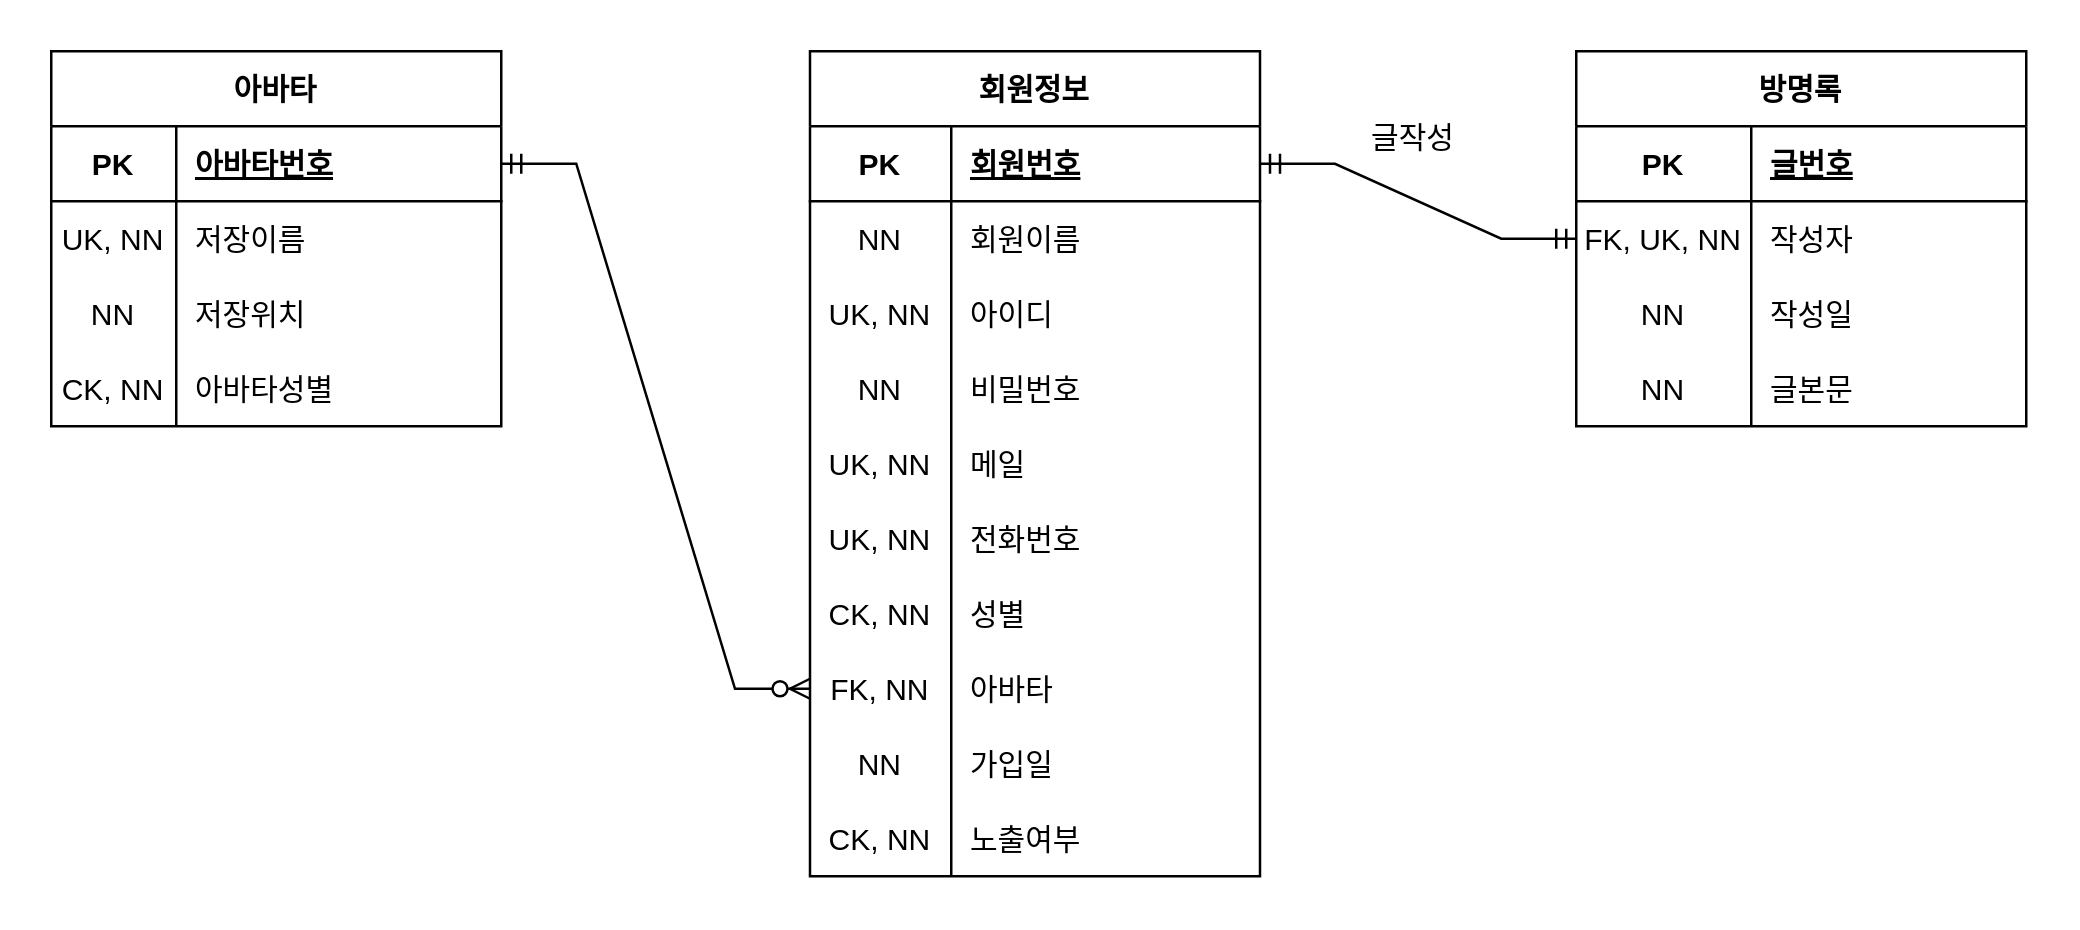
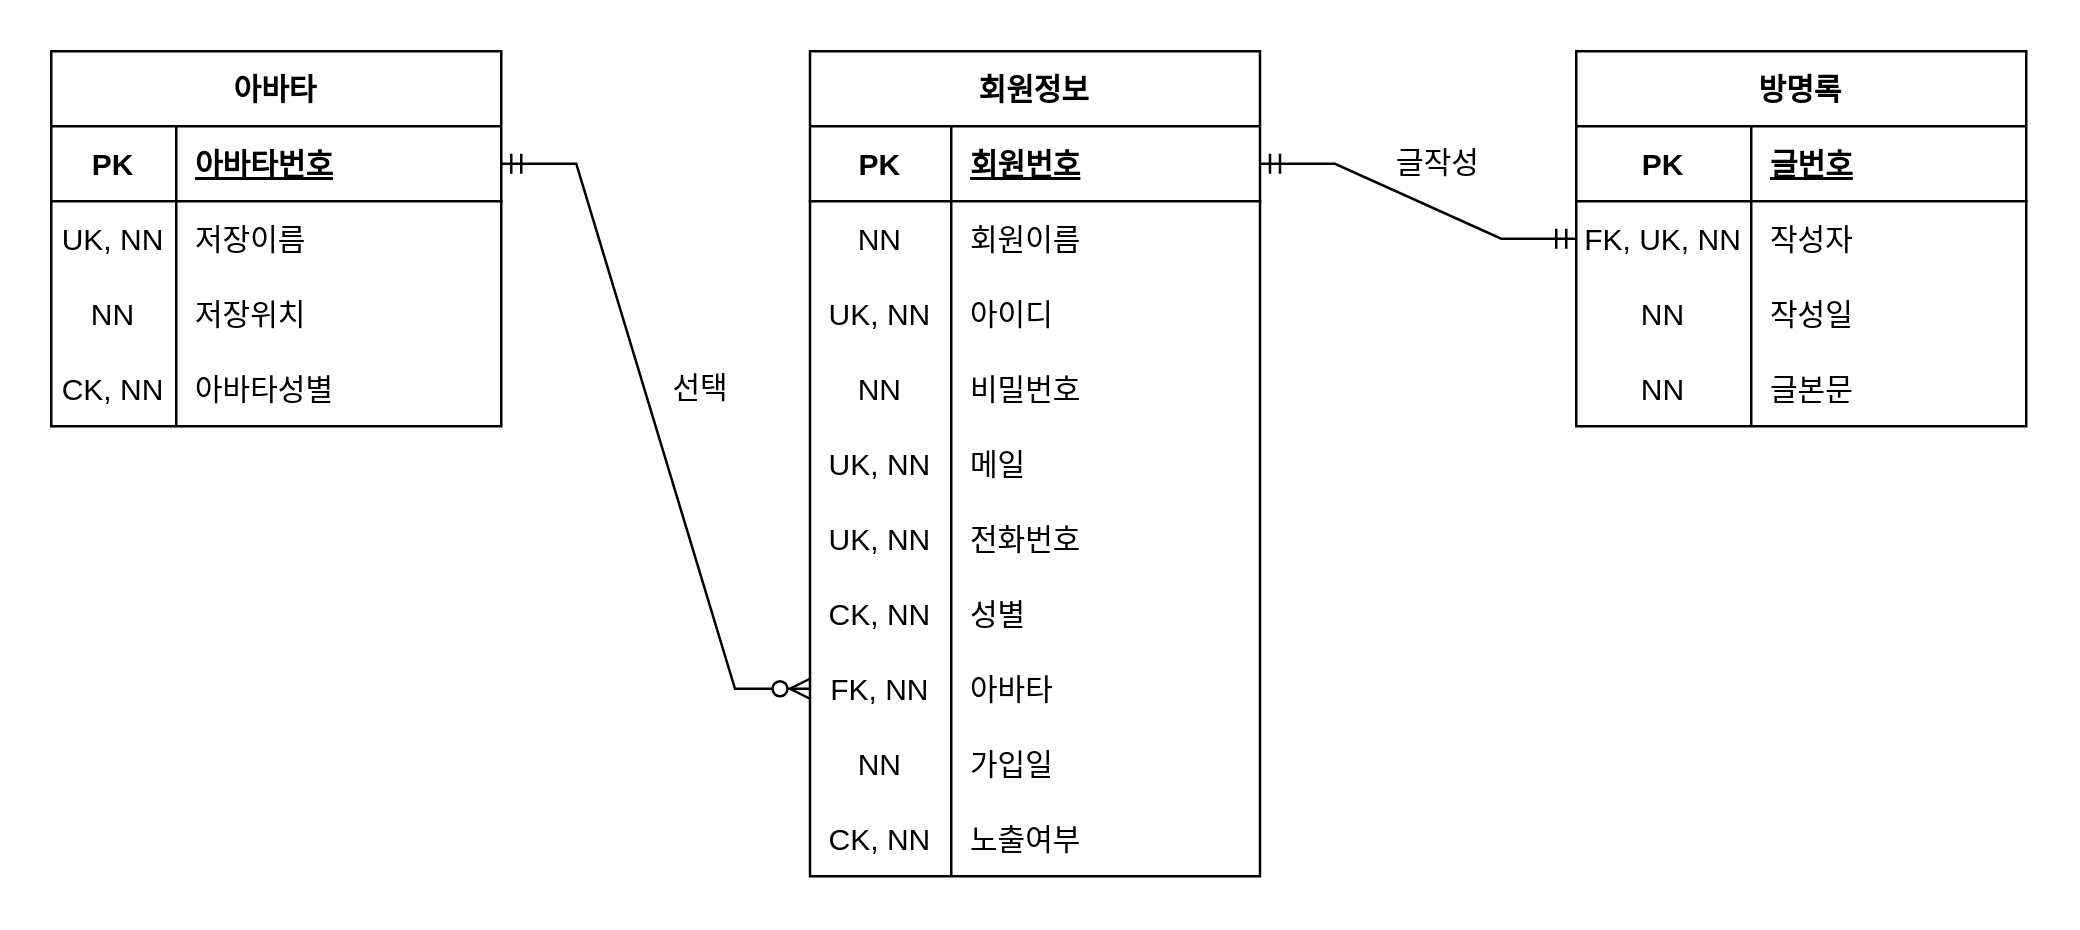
(1414, 139) -> (1439, 164)
none -> (701, 389)
